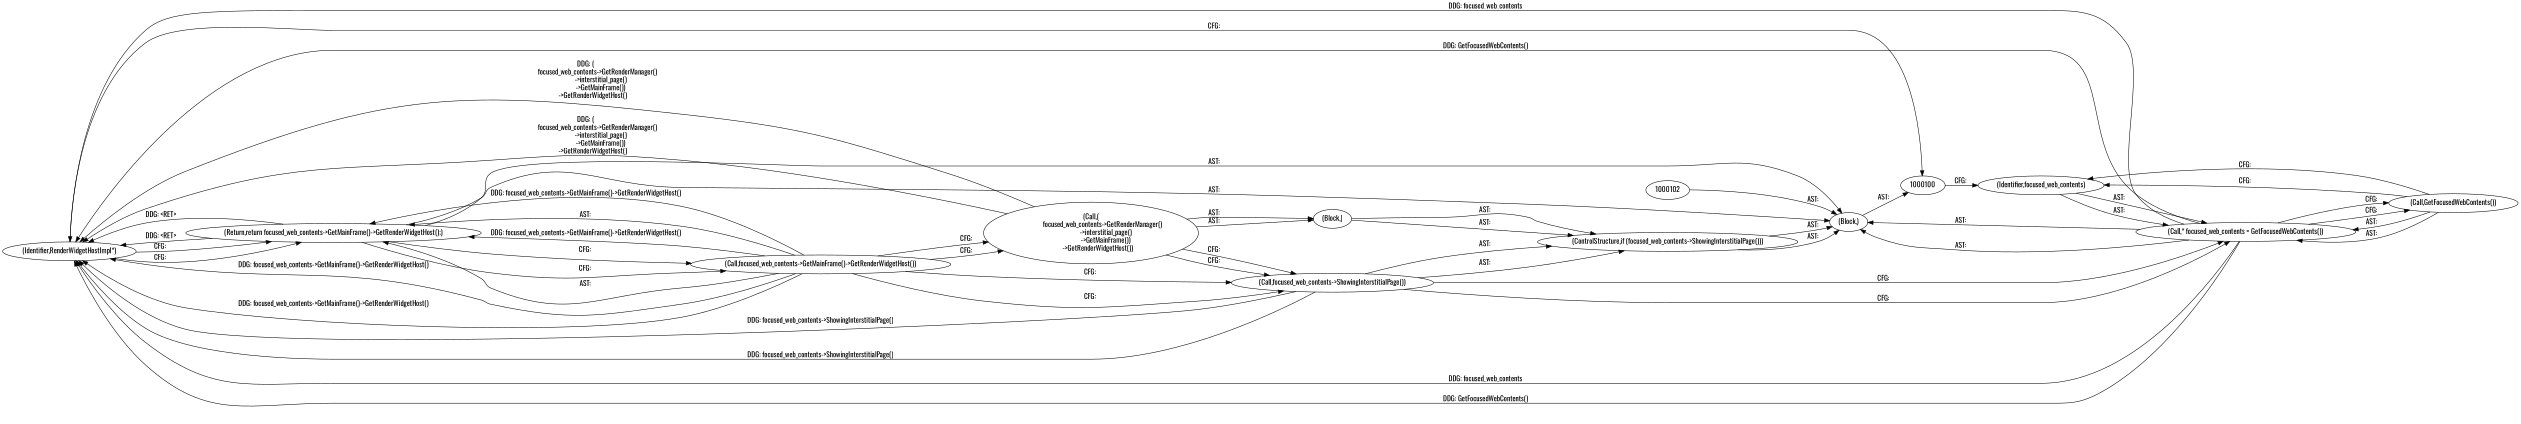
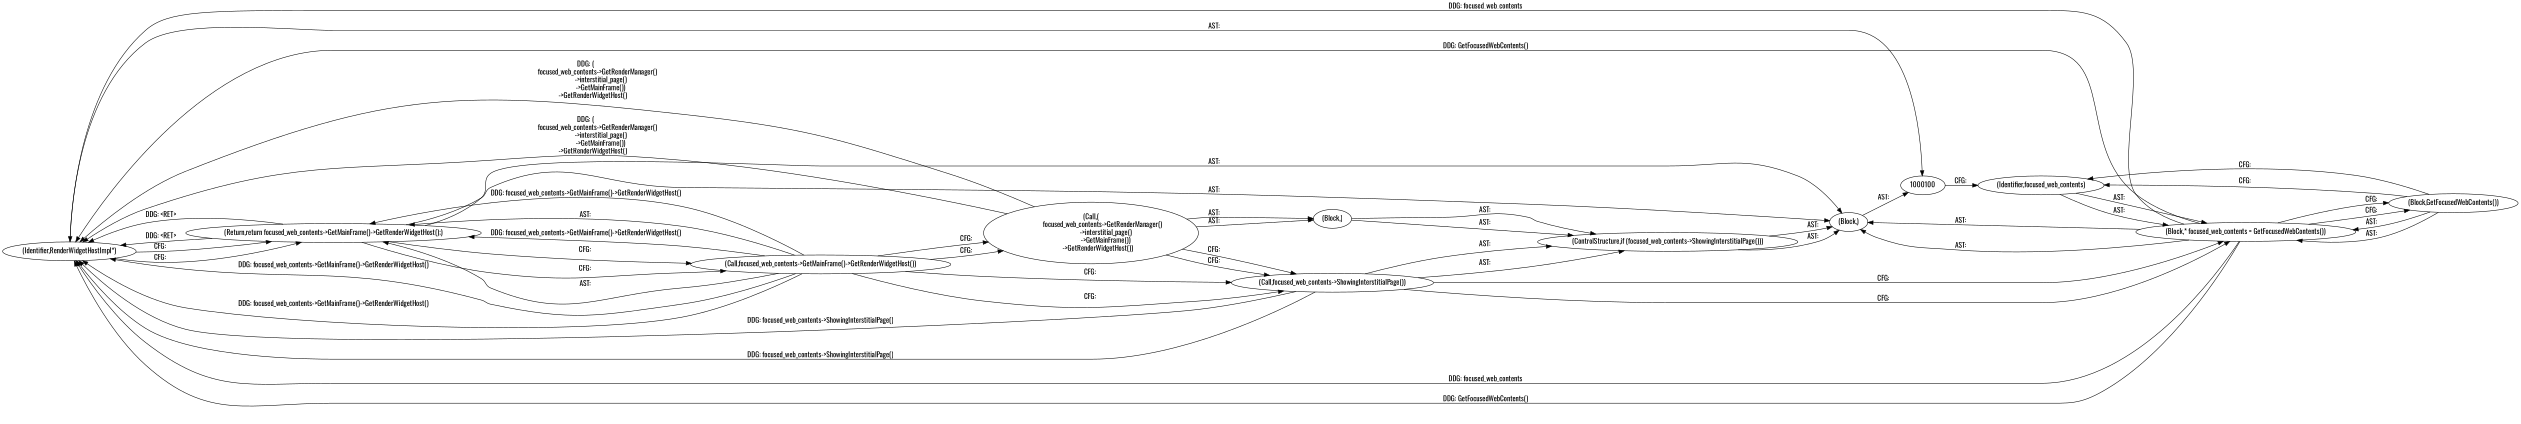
(1215, 26) -> (1215, 26)
(1668, 190) -> none
(2453, 203) -> (2453, 203)
(2246, 232) -> (2246, 232)
